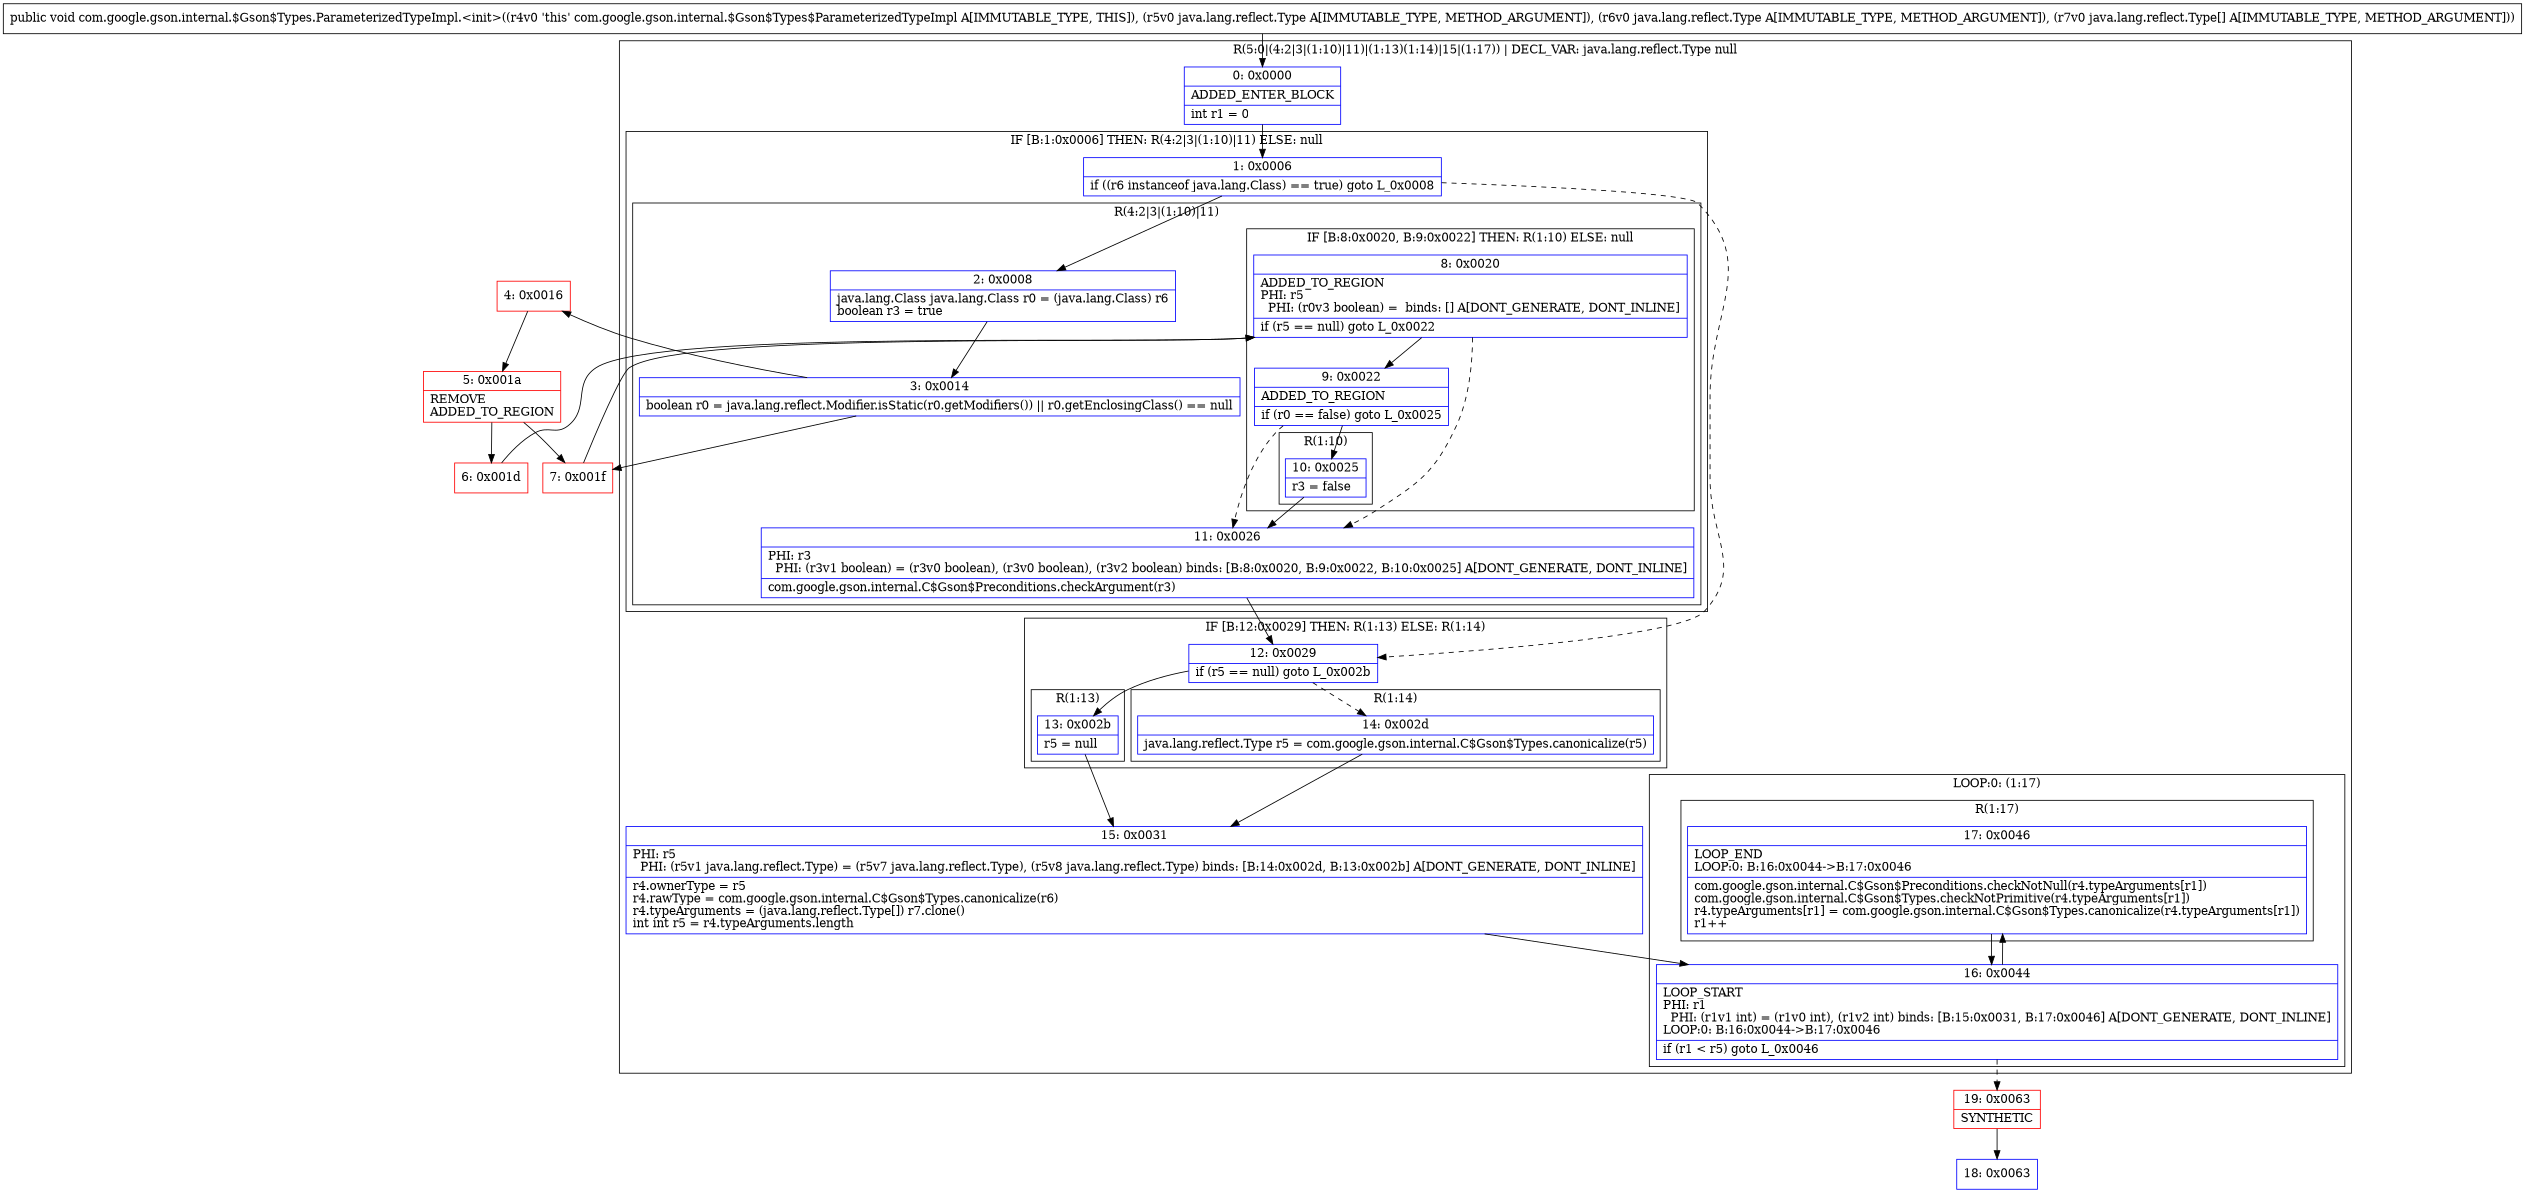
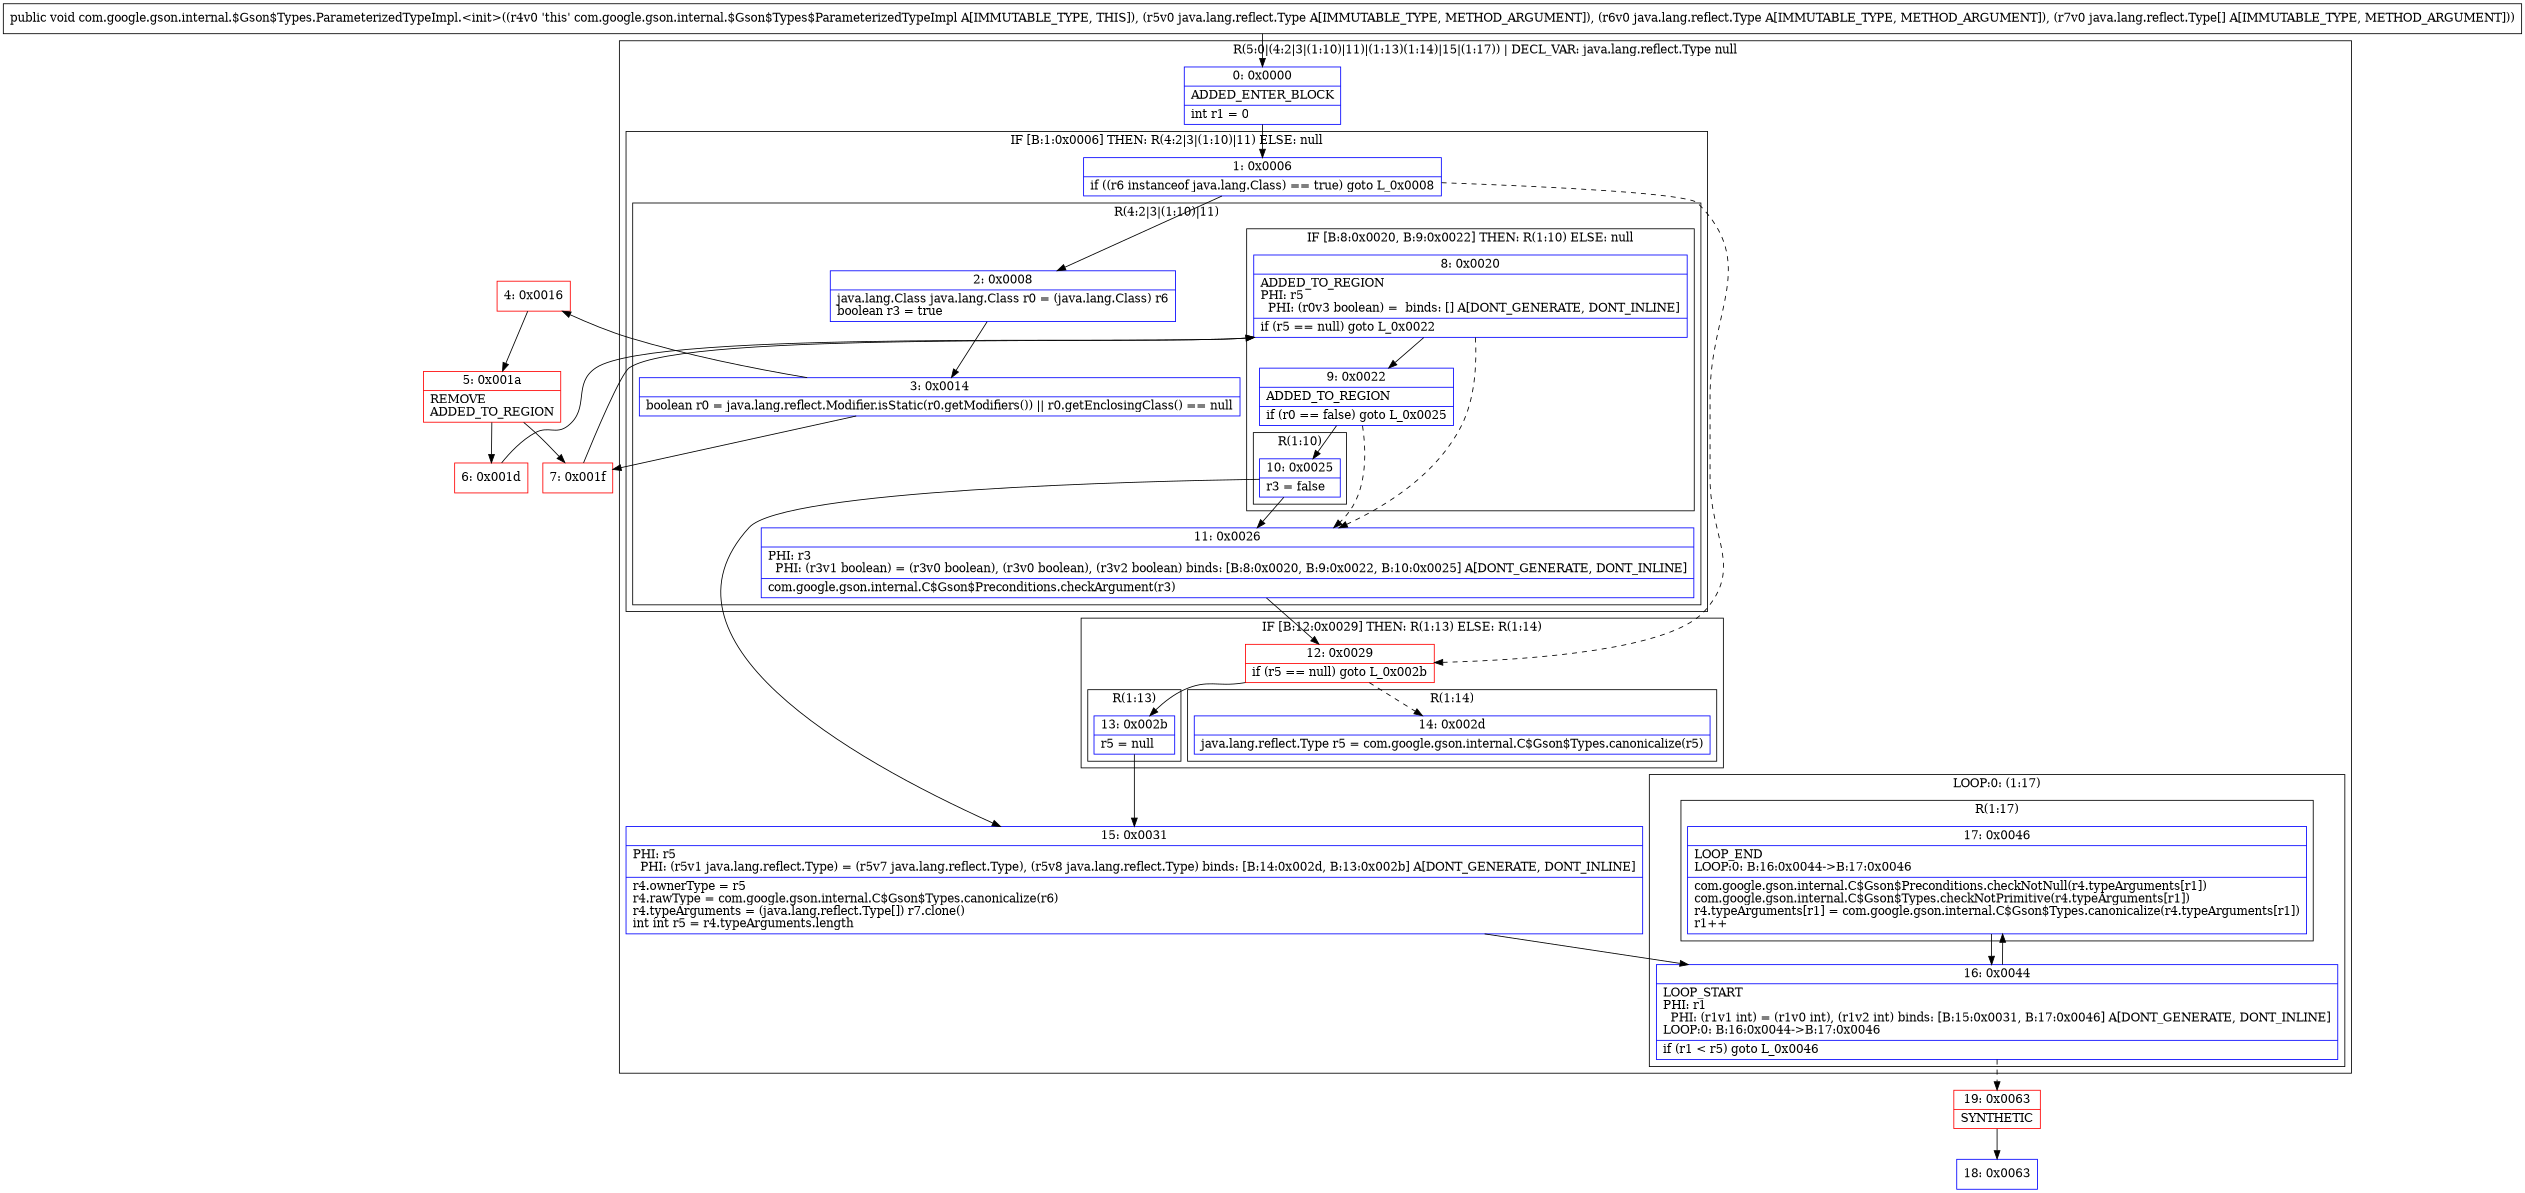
(1283, 663) -> (1340, 663)
(1300, 788) -> (783, 513)
